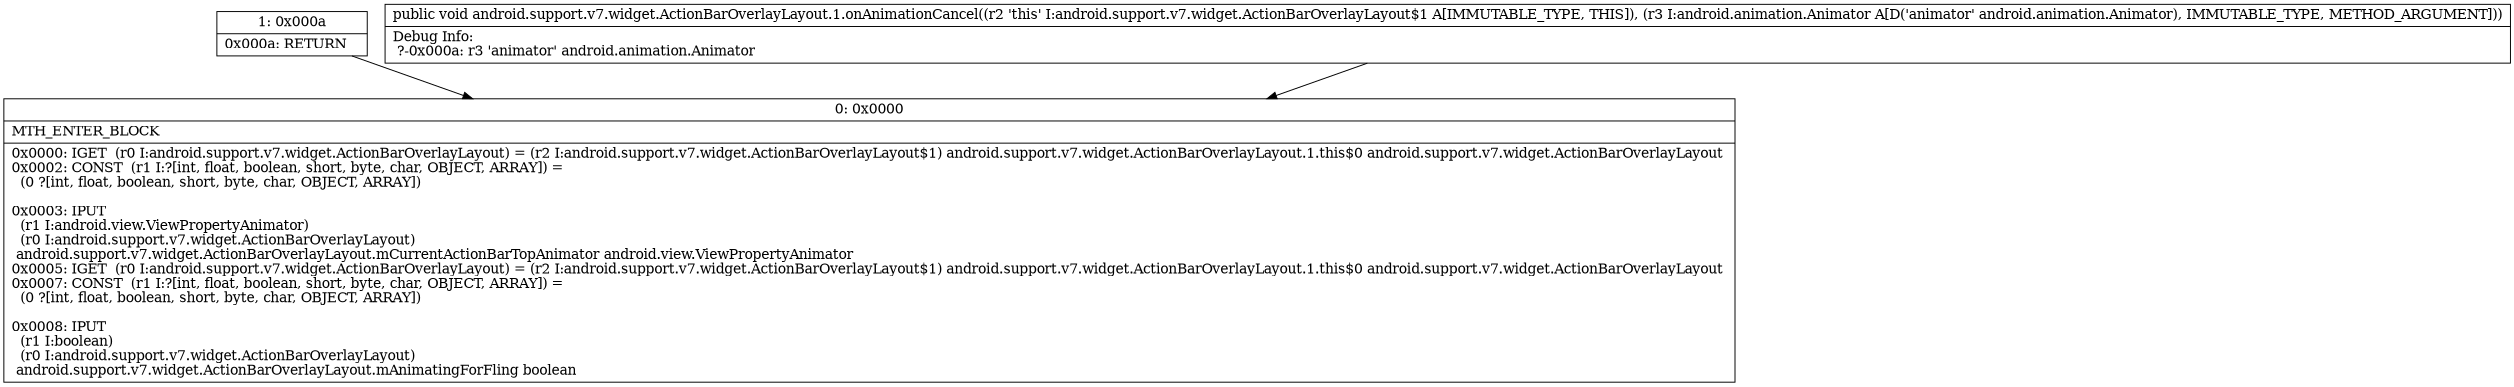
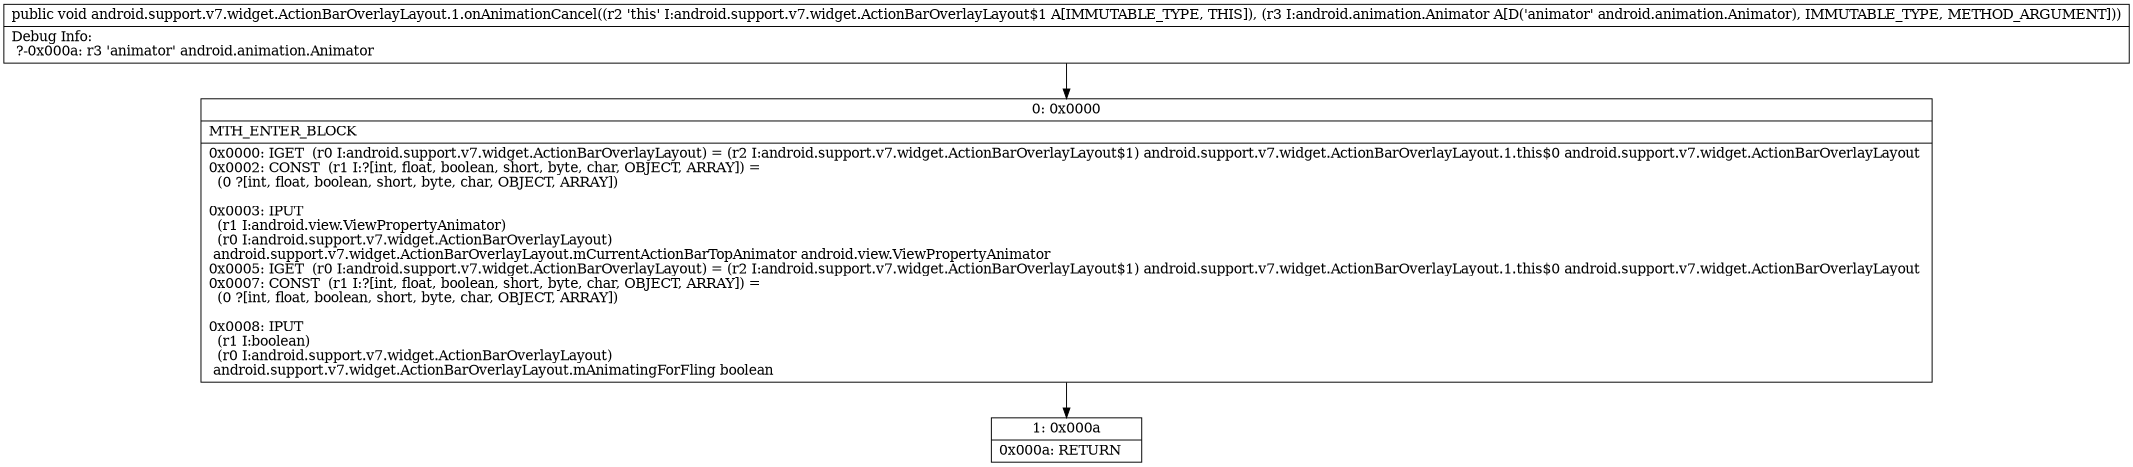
(408, 76) -> (1067, 395)
